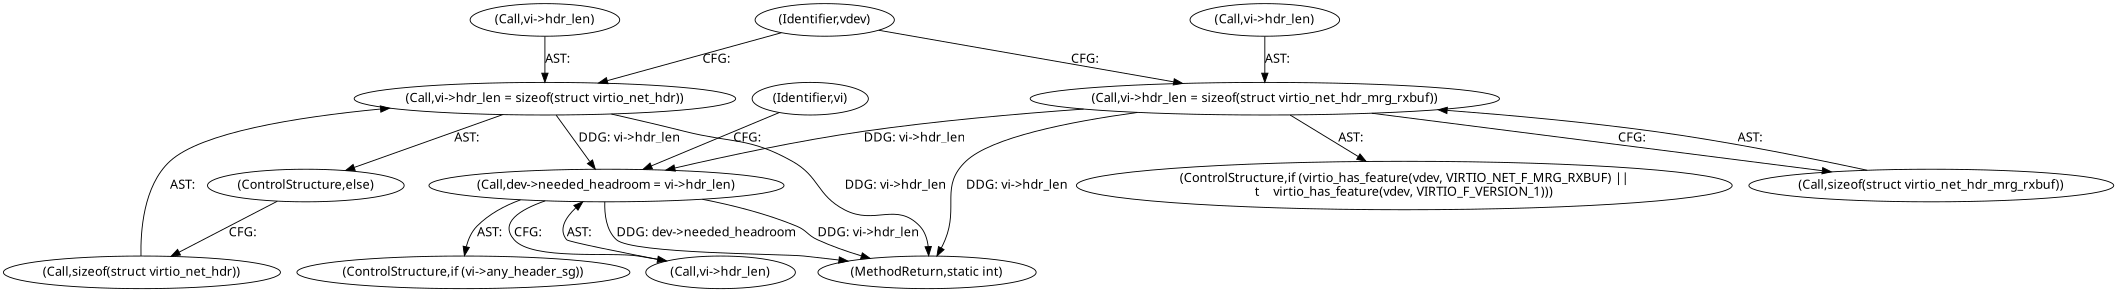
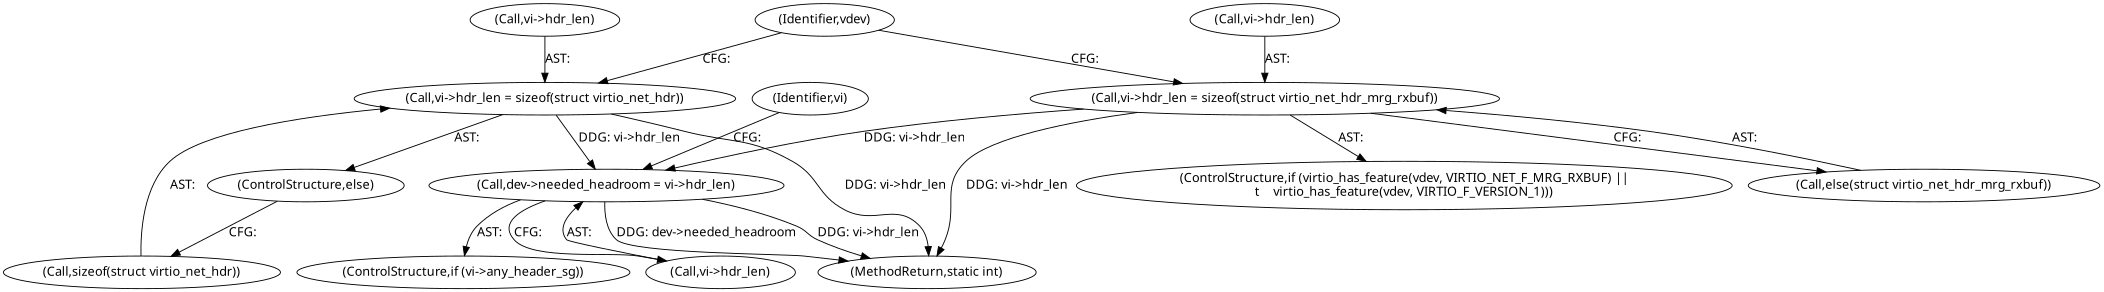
(1931, 186) -> (1924, 186)
